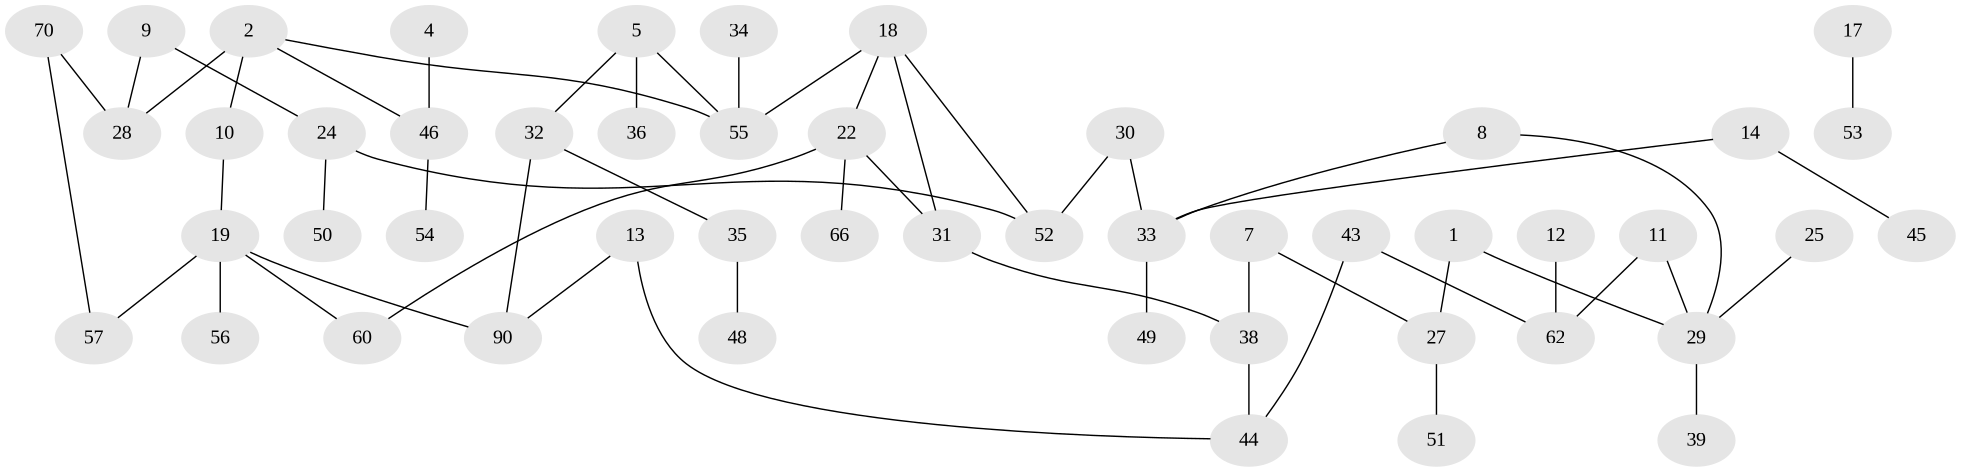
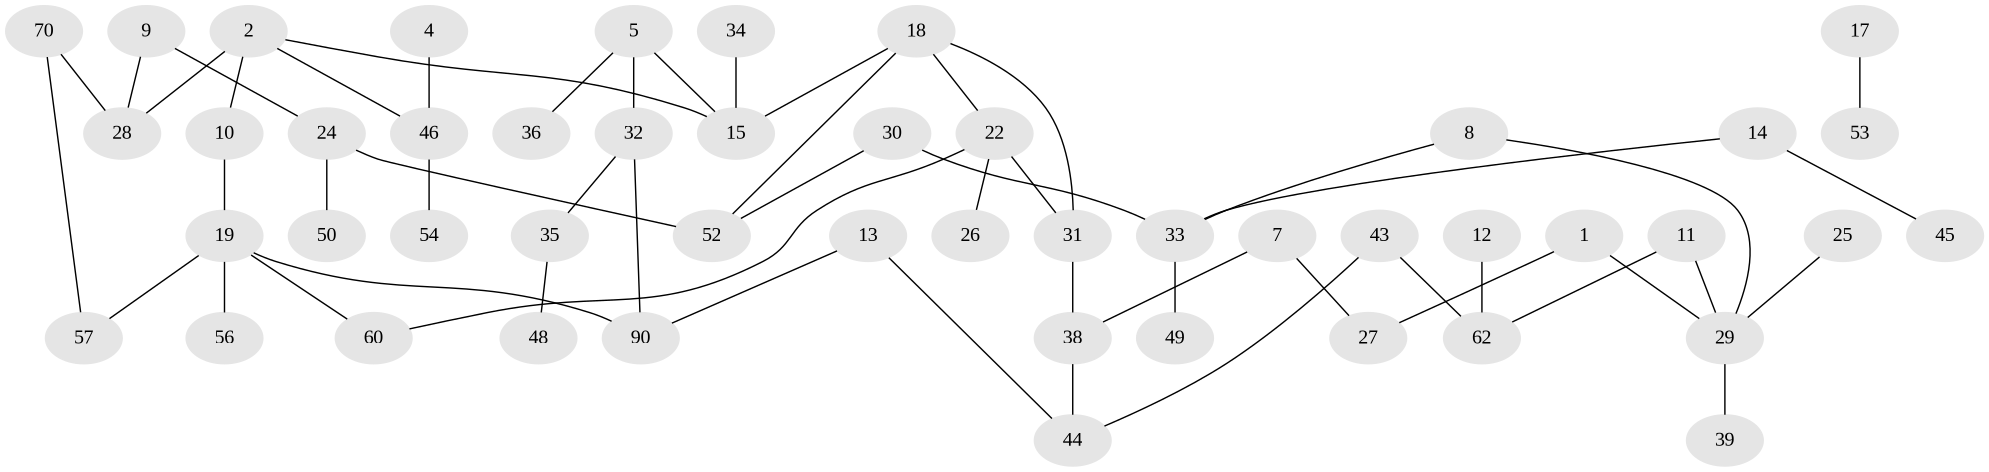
(739, 134) -> (736, 134)
(840, 236) -> (970, 236)
(1436, 440) -> none
